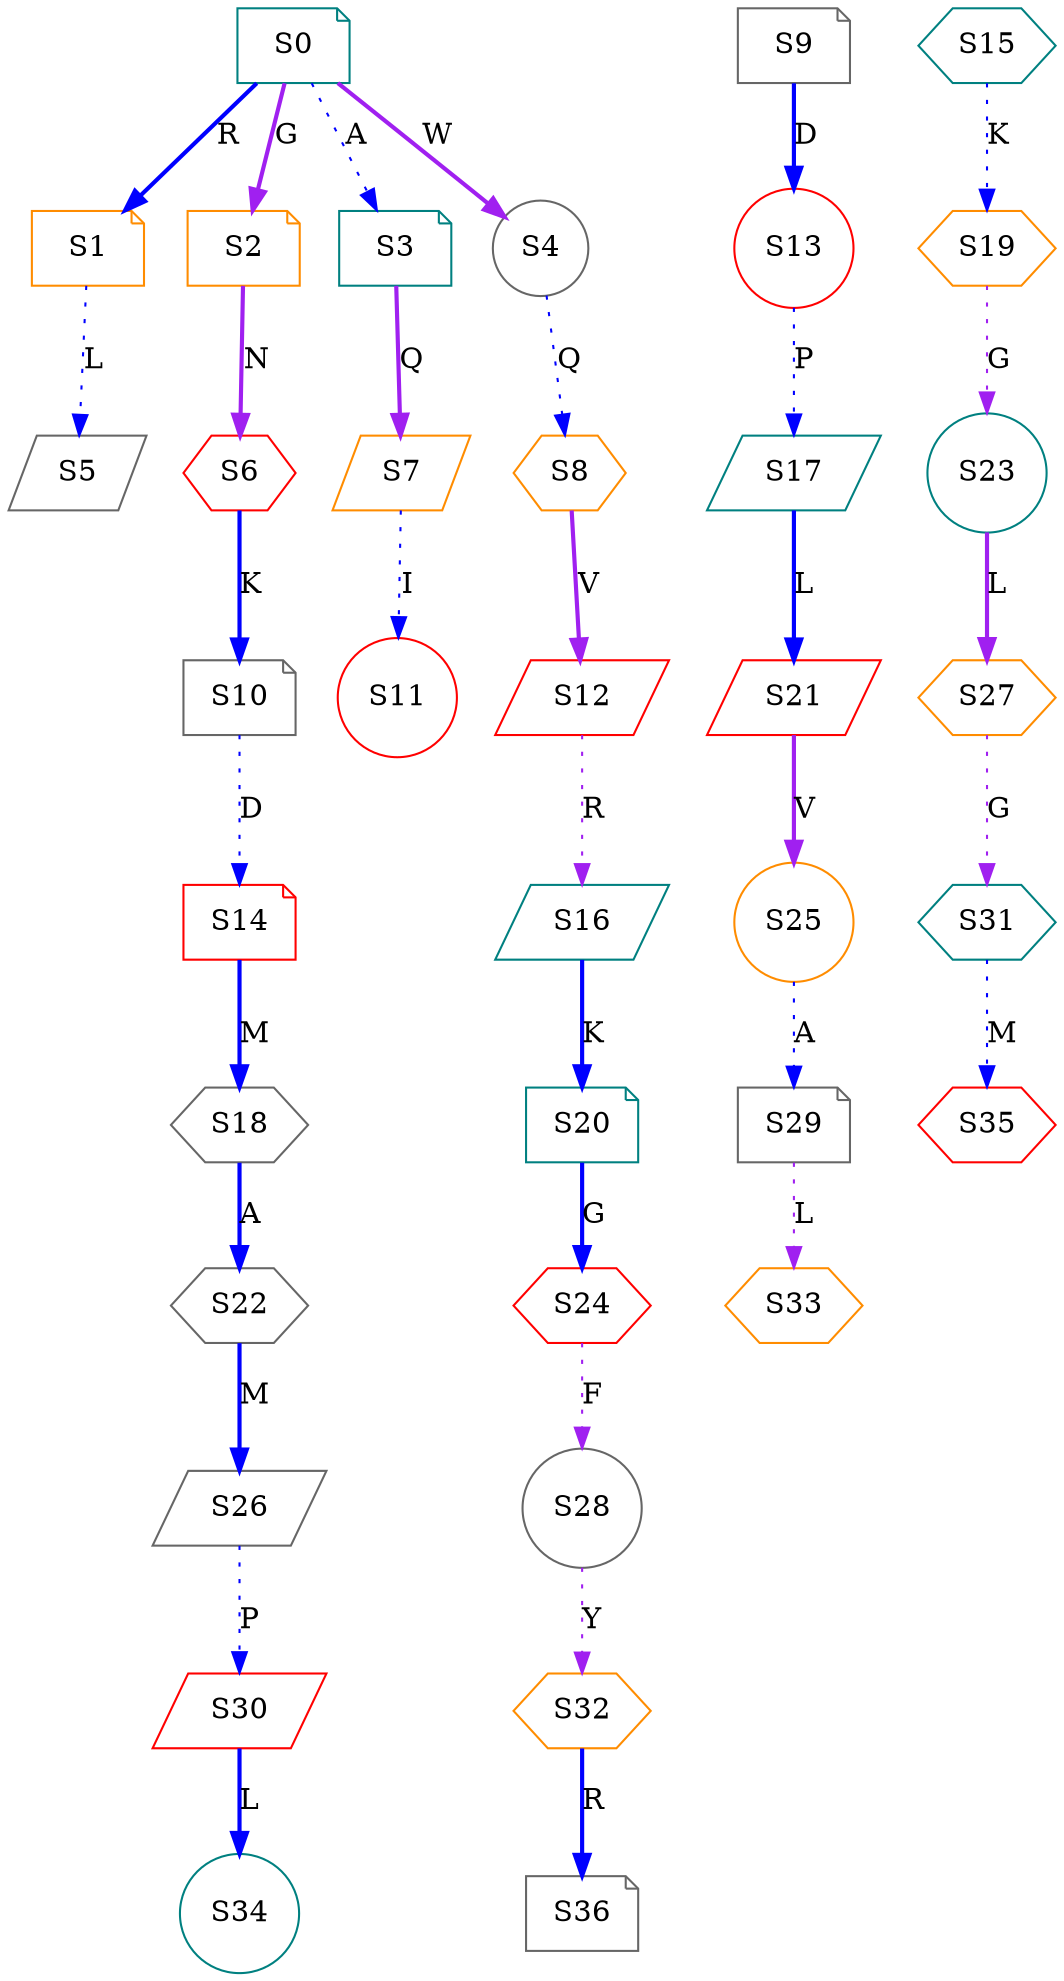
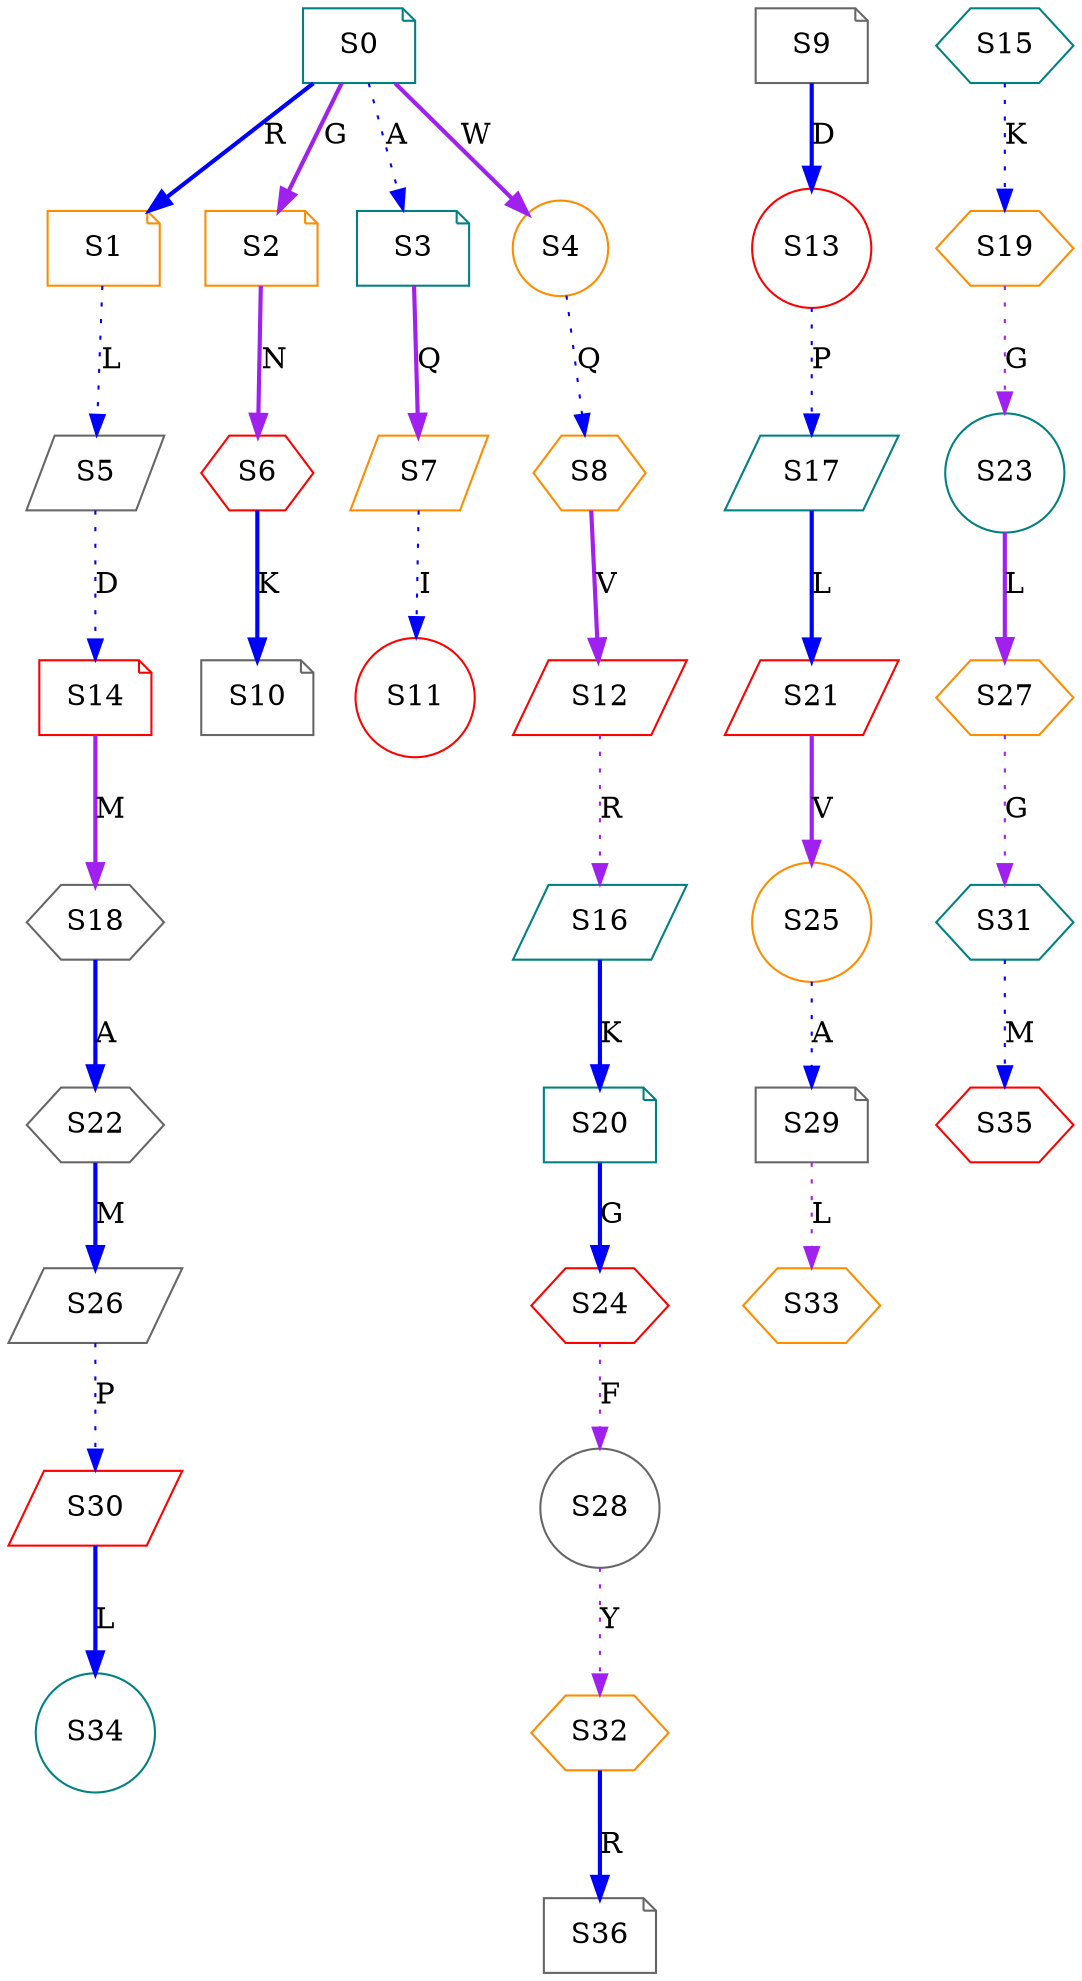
(541, 248) -> (560, 248)
(240, 800) -> (95, 575)
(240, 1013) -> (95, 800)
